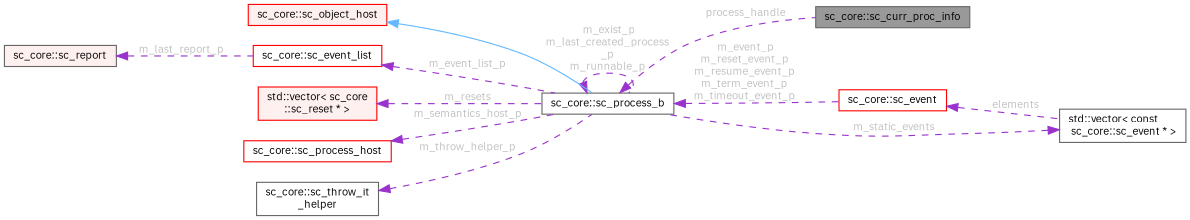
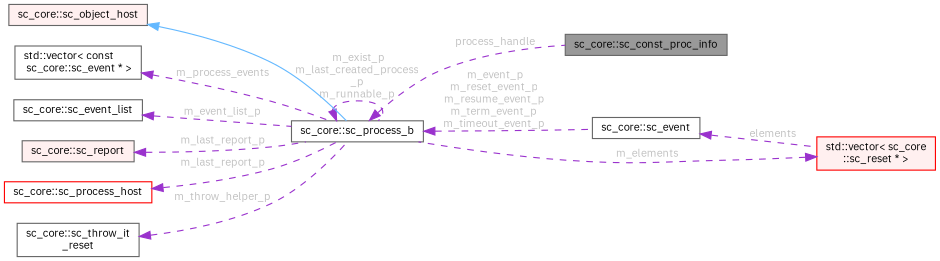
(318, 15) -> (78, 15)
(893, 17) -> (646, 45)
(190, 56) -> (226, 150)
(318, 56) -> (78, 110)
(467, 98) -> (646, 154)
(893, 100) -> (646, 128)
(1009, 113) -> (764, 141)
(467, 114) -> (222, 163)
(893, 127) -> (222, 73)
(318, 199) -> (78, 240)
